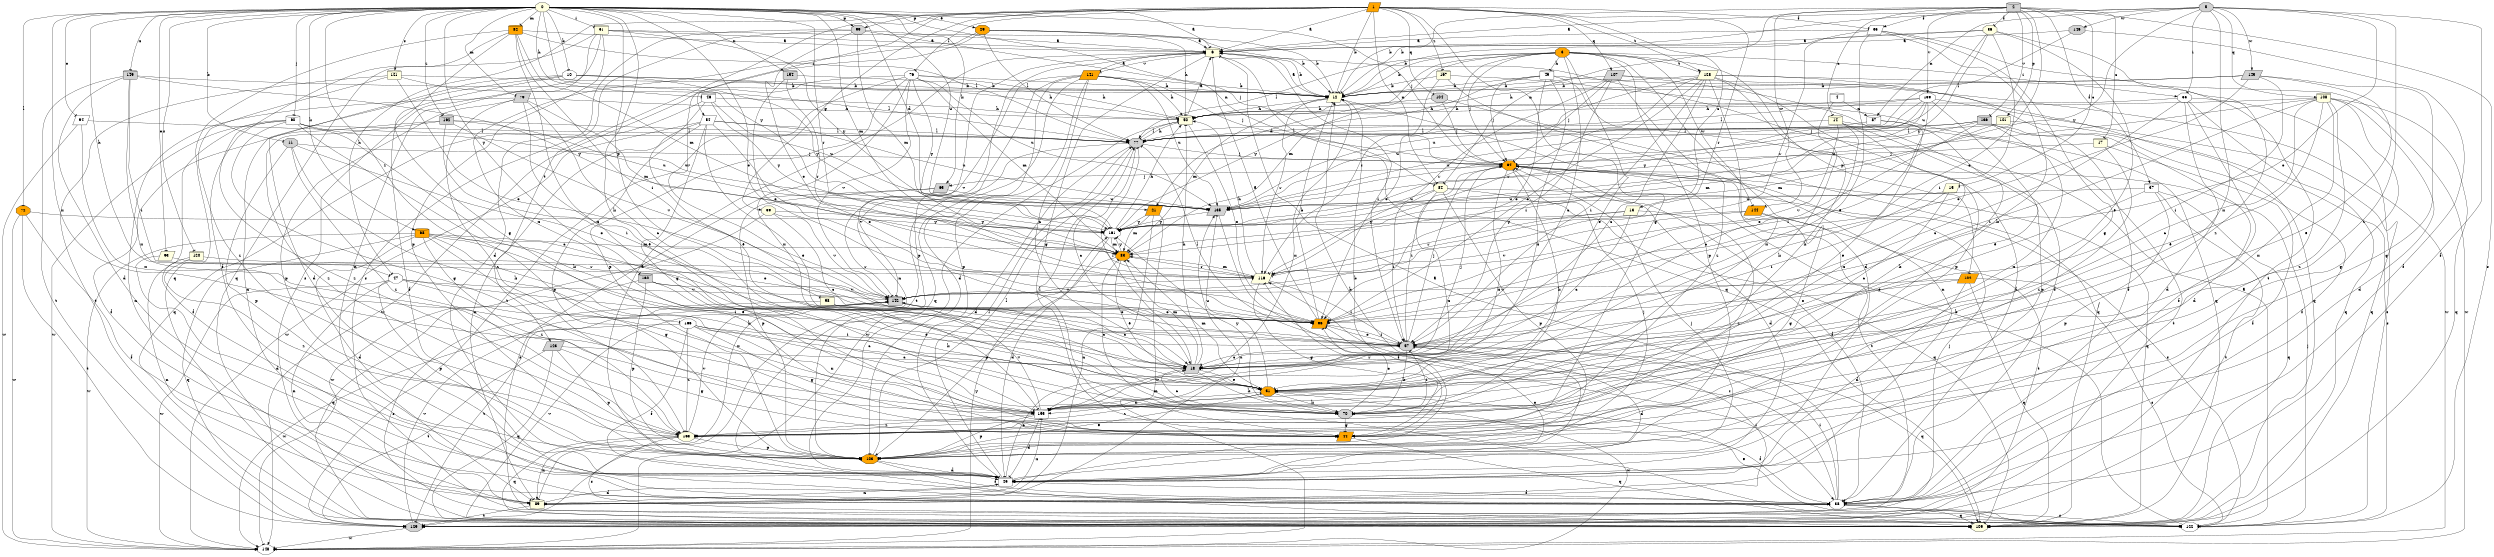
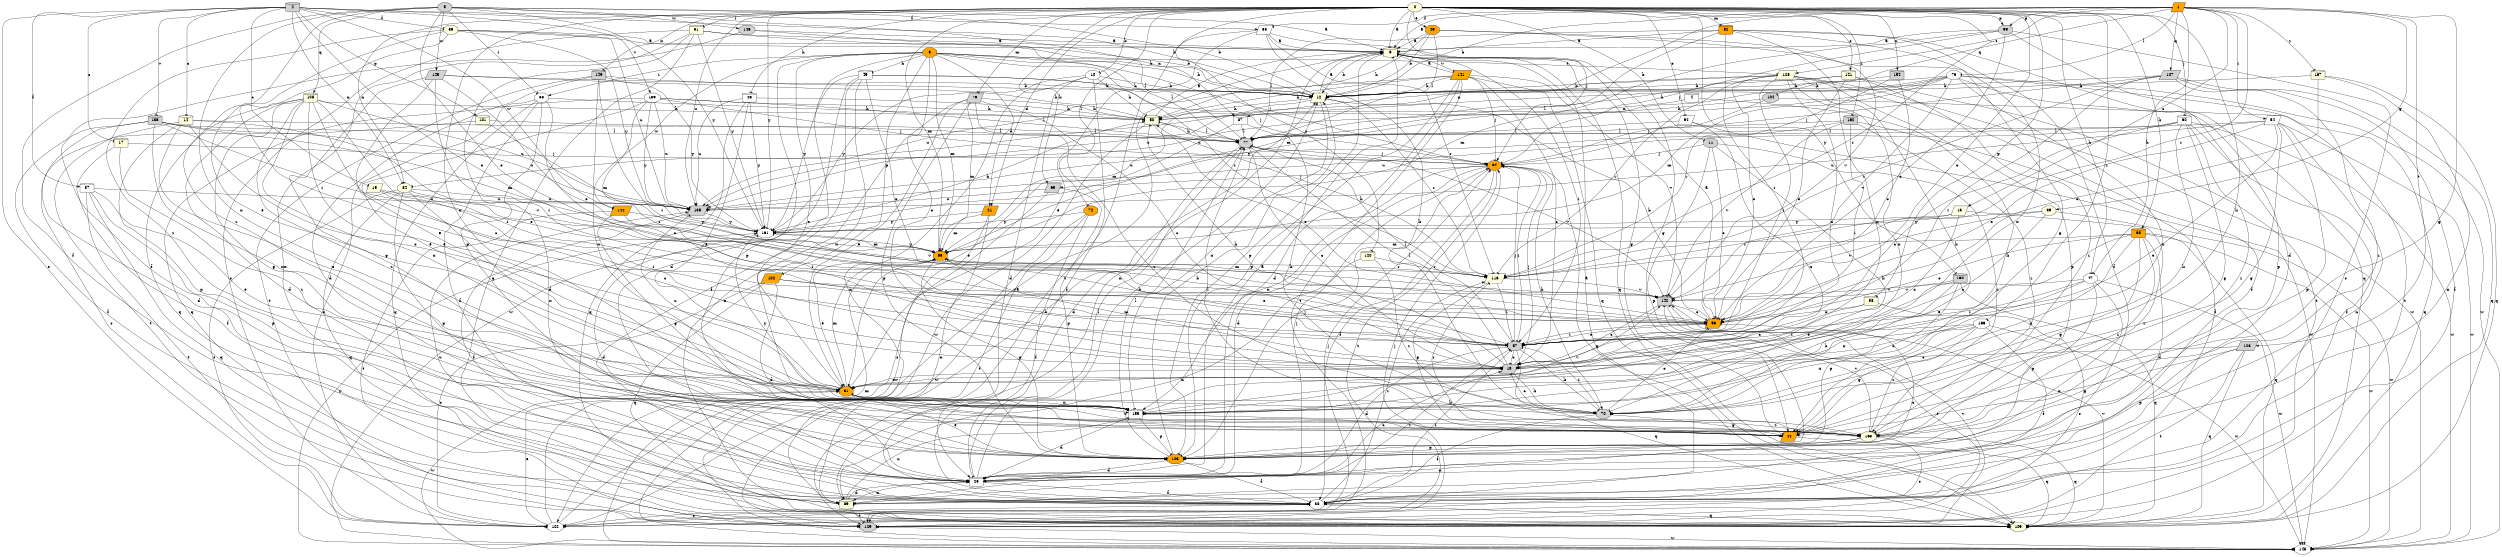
(166, 256) -> none
